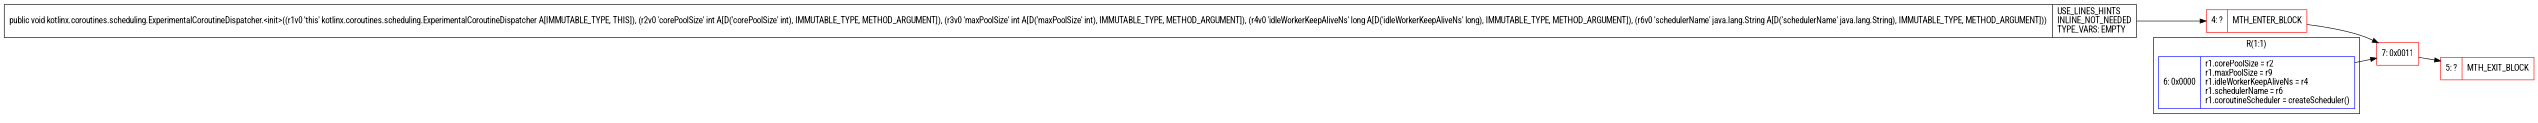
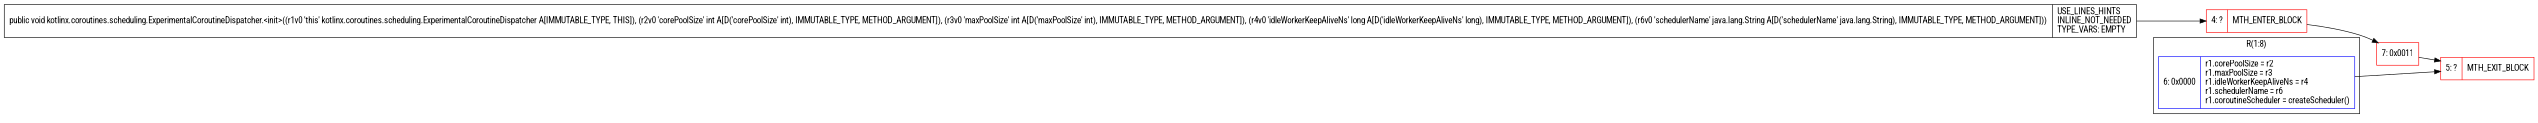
(2257, 45) -> (2257, 45)
(2363, 61) -> (2395, 74)
(2239, 73) -> (2239, 73)
